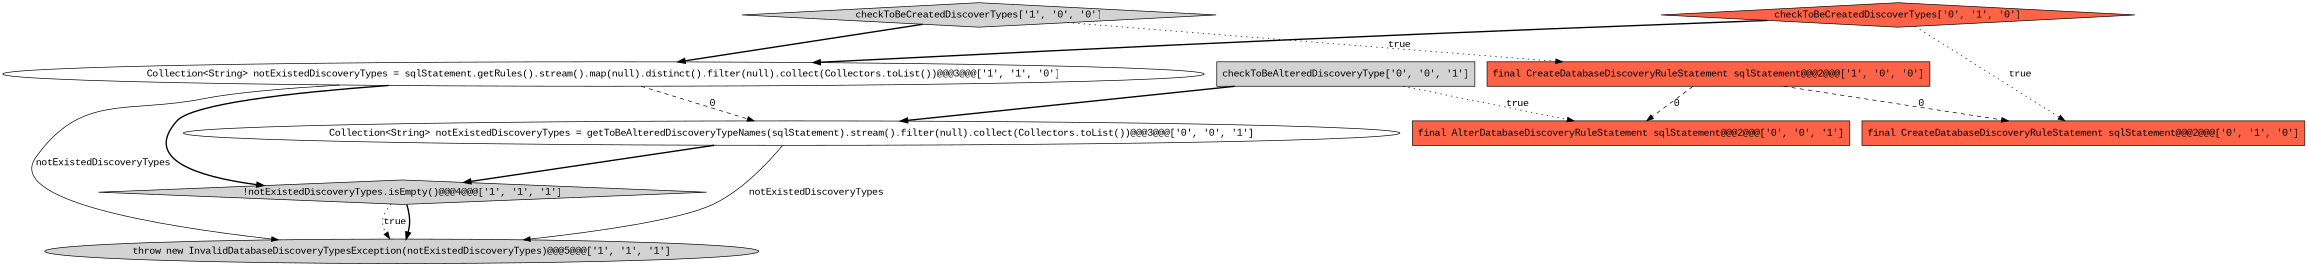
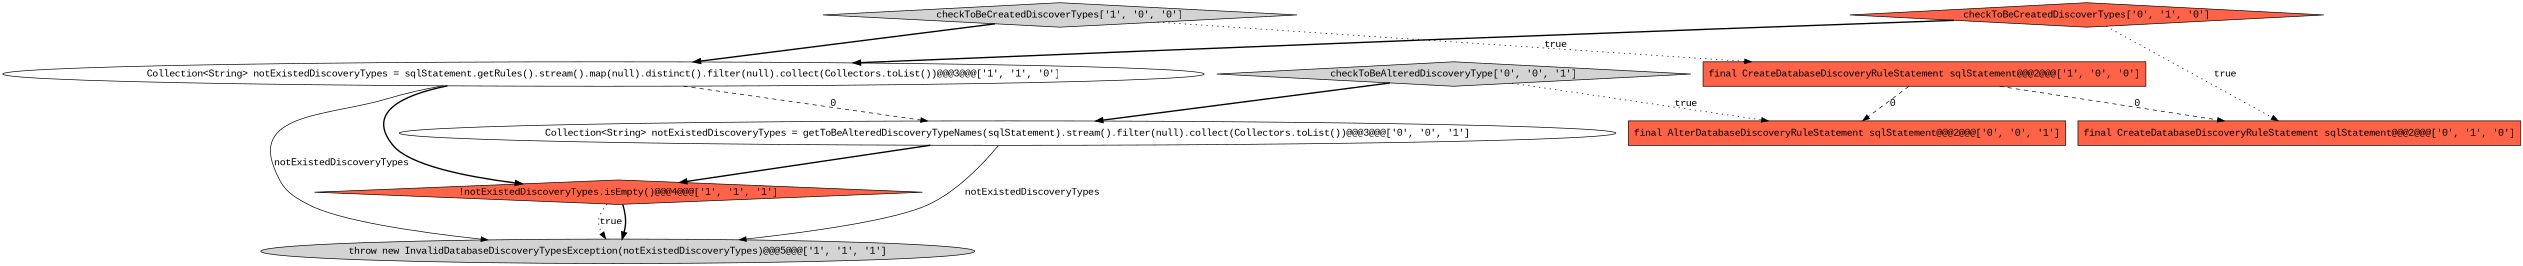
(1346, 74) -> (1454, 74)
(402, 192) -> (618, 192)
